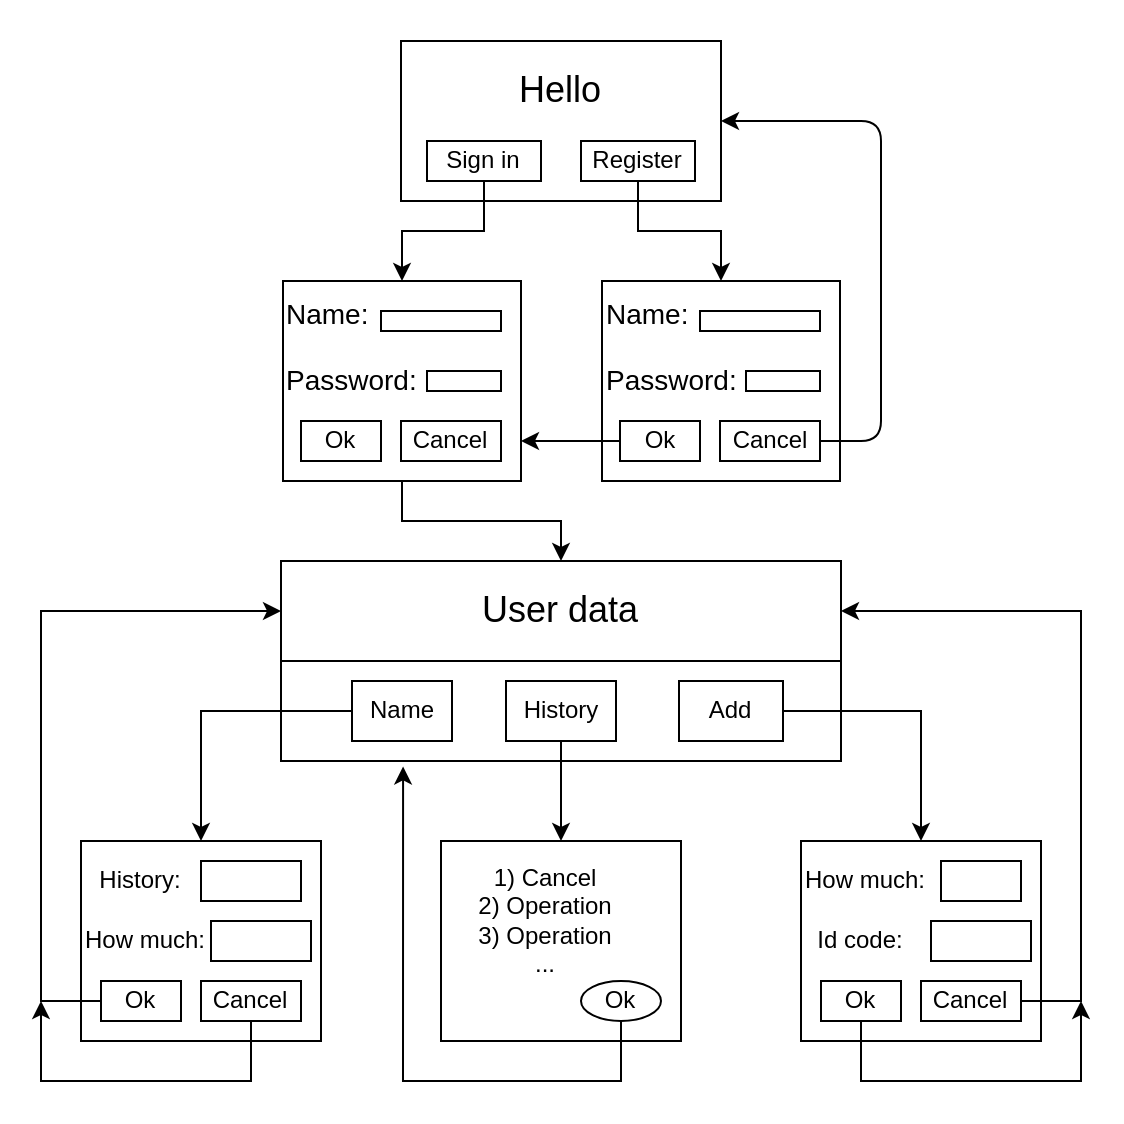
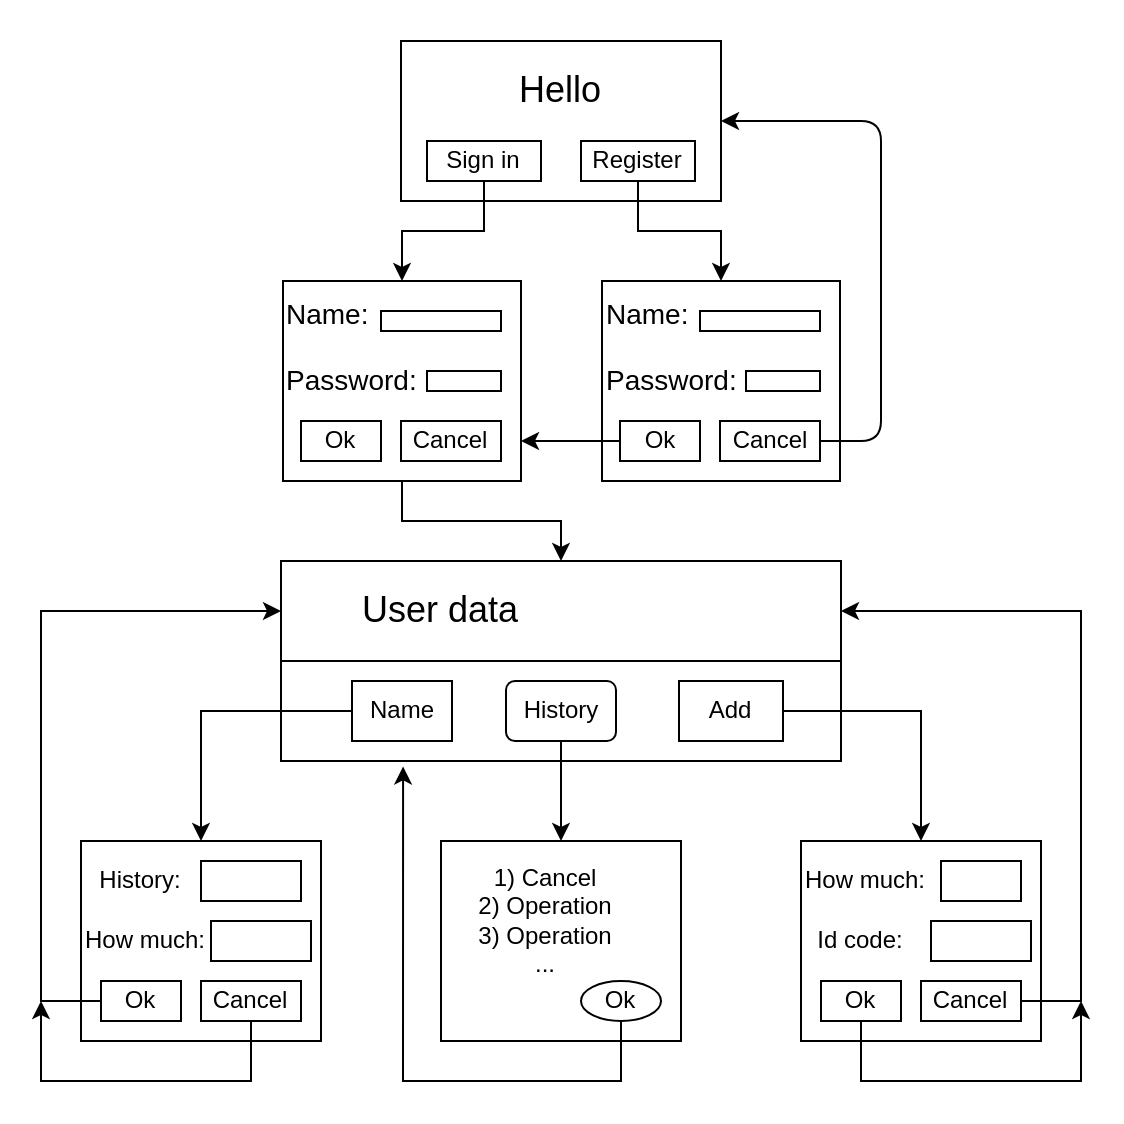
(561, 611) -> (441, 611)
(561, 711) -> (561, 711)
